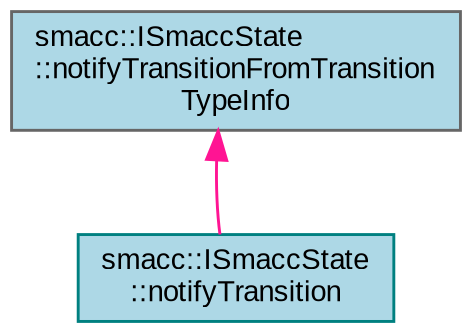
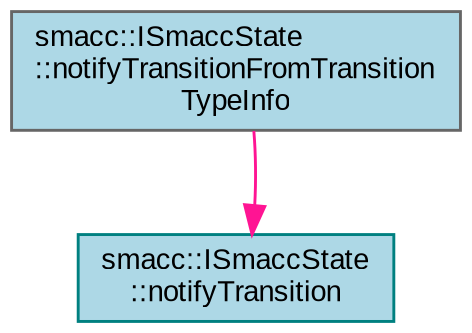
(217, 197) -> (256, 168)
